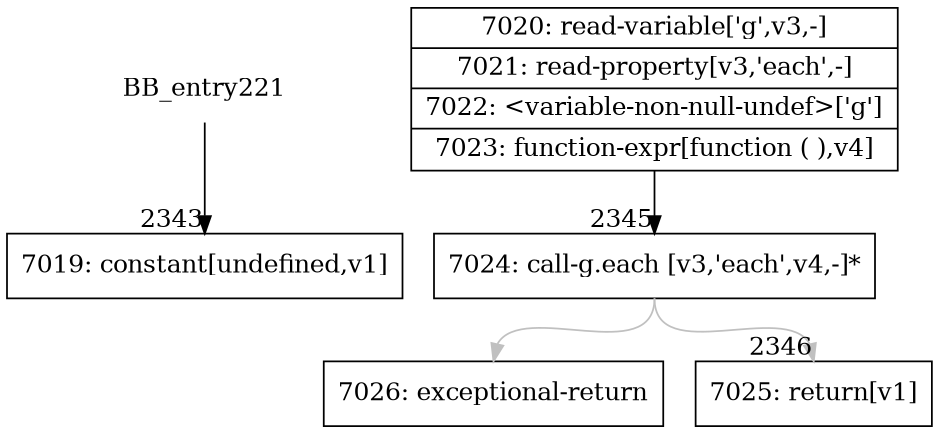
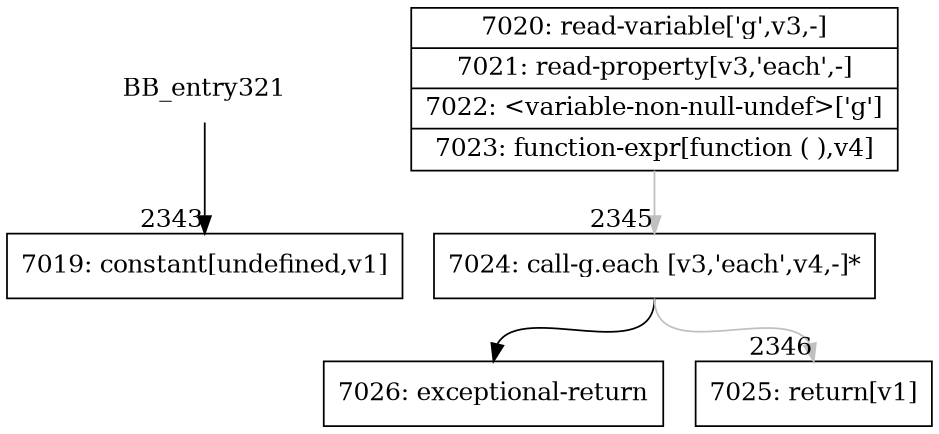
(205, 89) -> (205, 89)
(654, 193) -> (654, 193)
(583, 331) -> (583, 331)
